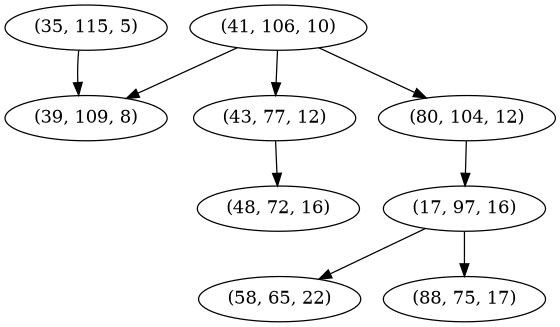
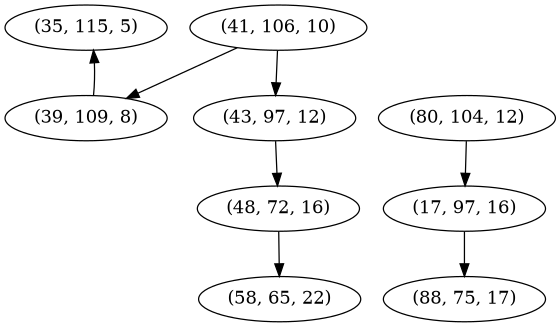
(78, 66) -> (95, 79)
(367, 70) -> none
(275, 118) -> (275, 118)
(378, 251) -> (279, 248)
